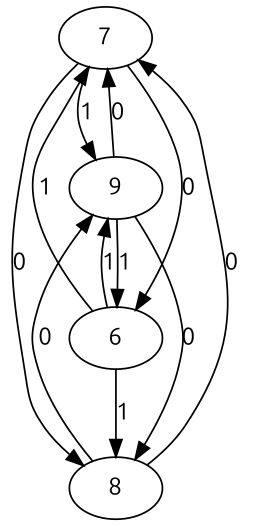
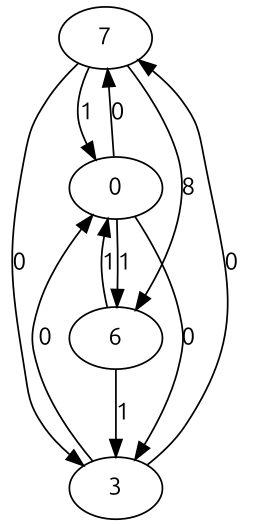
(116, 188) -> (116, 188)
(189, 188) -> (189, 188)
(34, 199) -> none
(116, 488) -> (116, 488)
